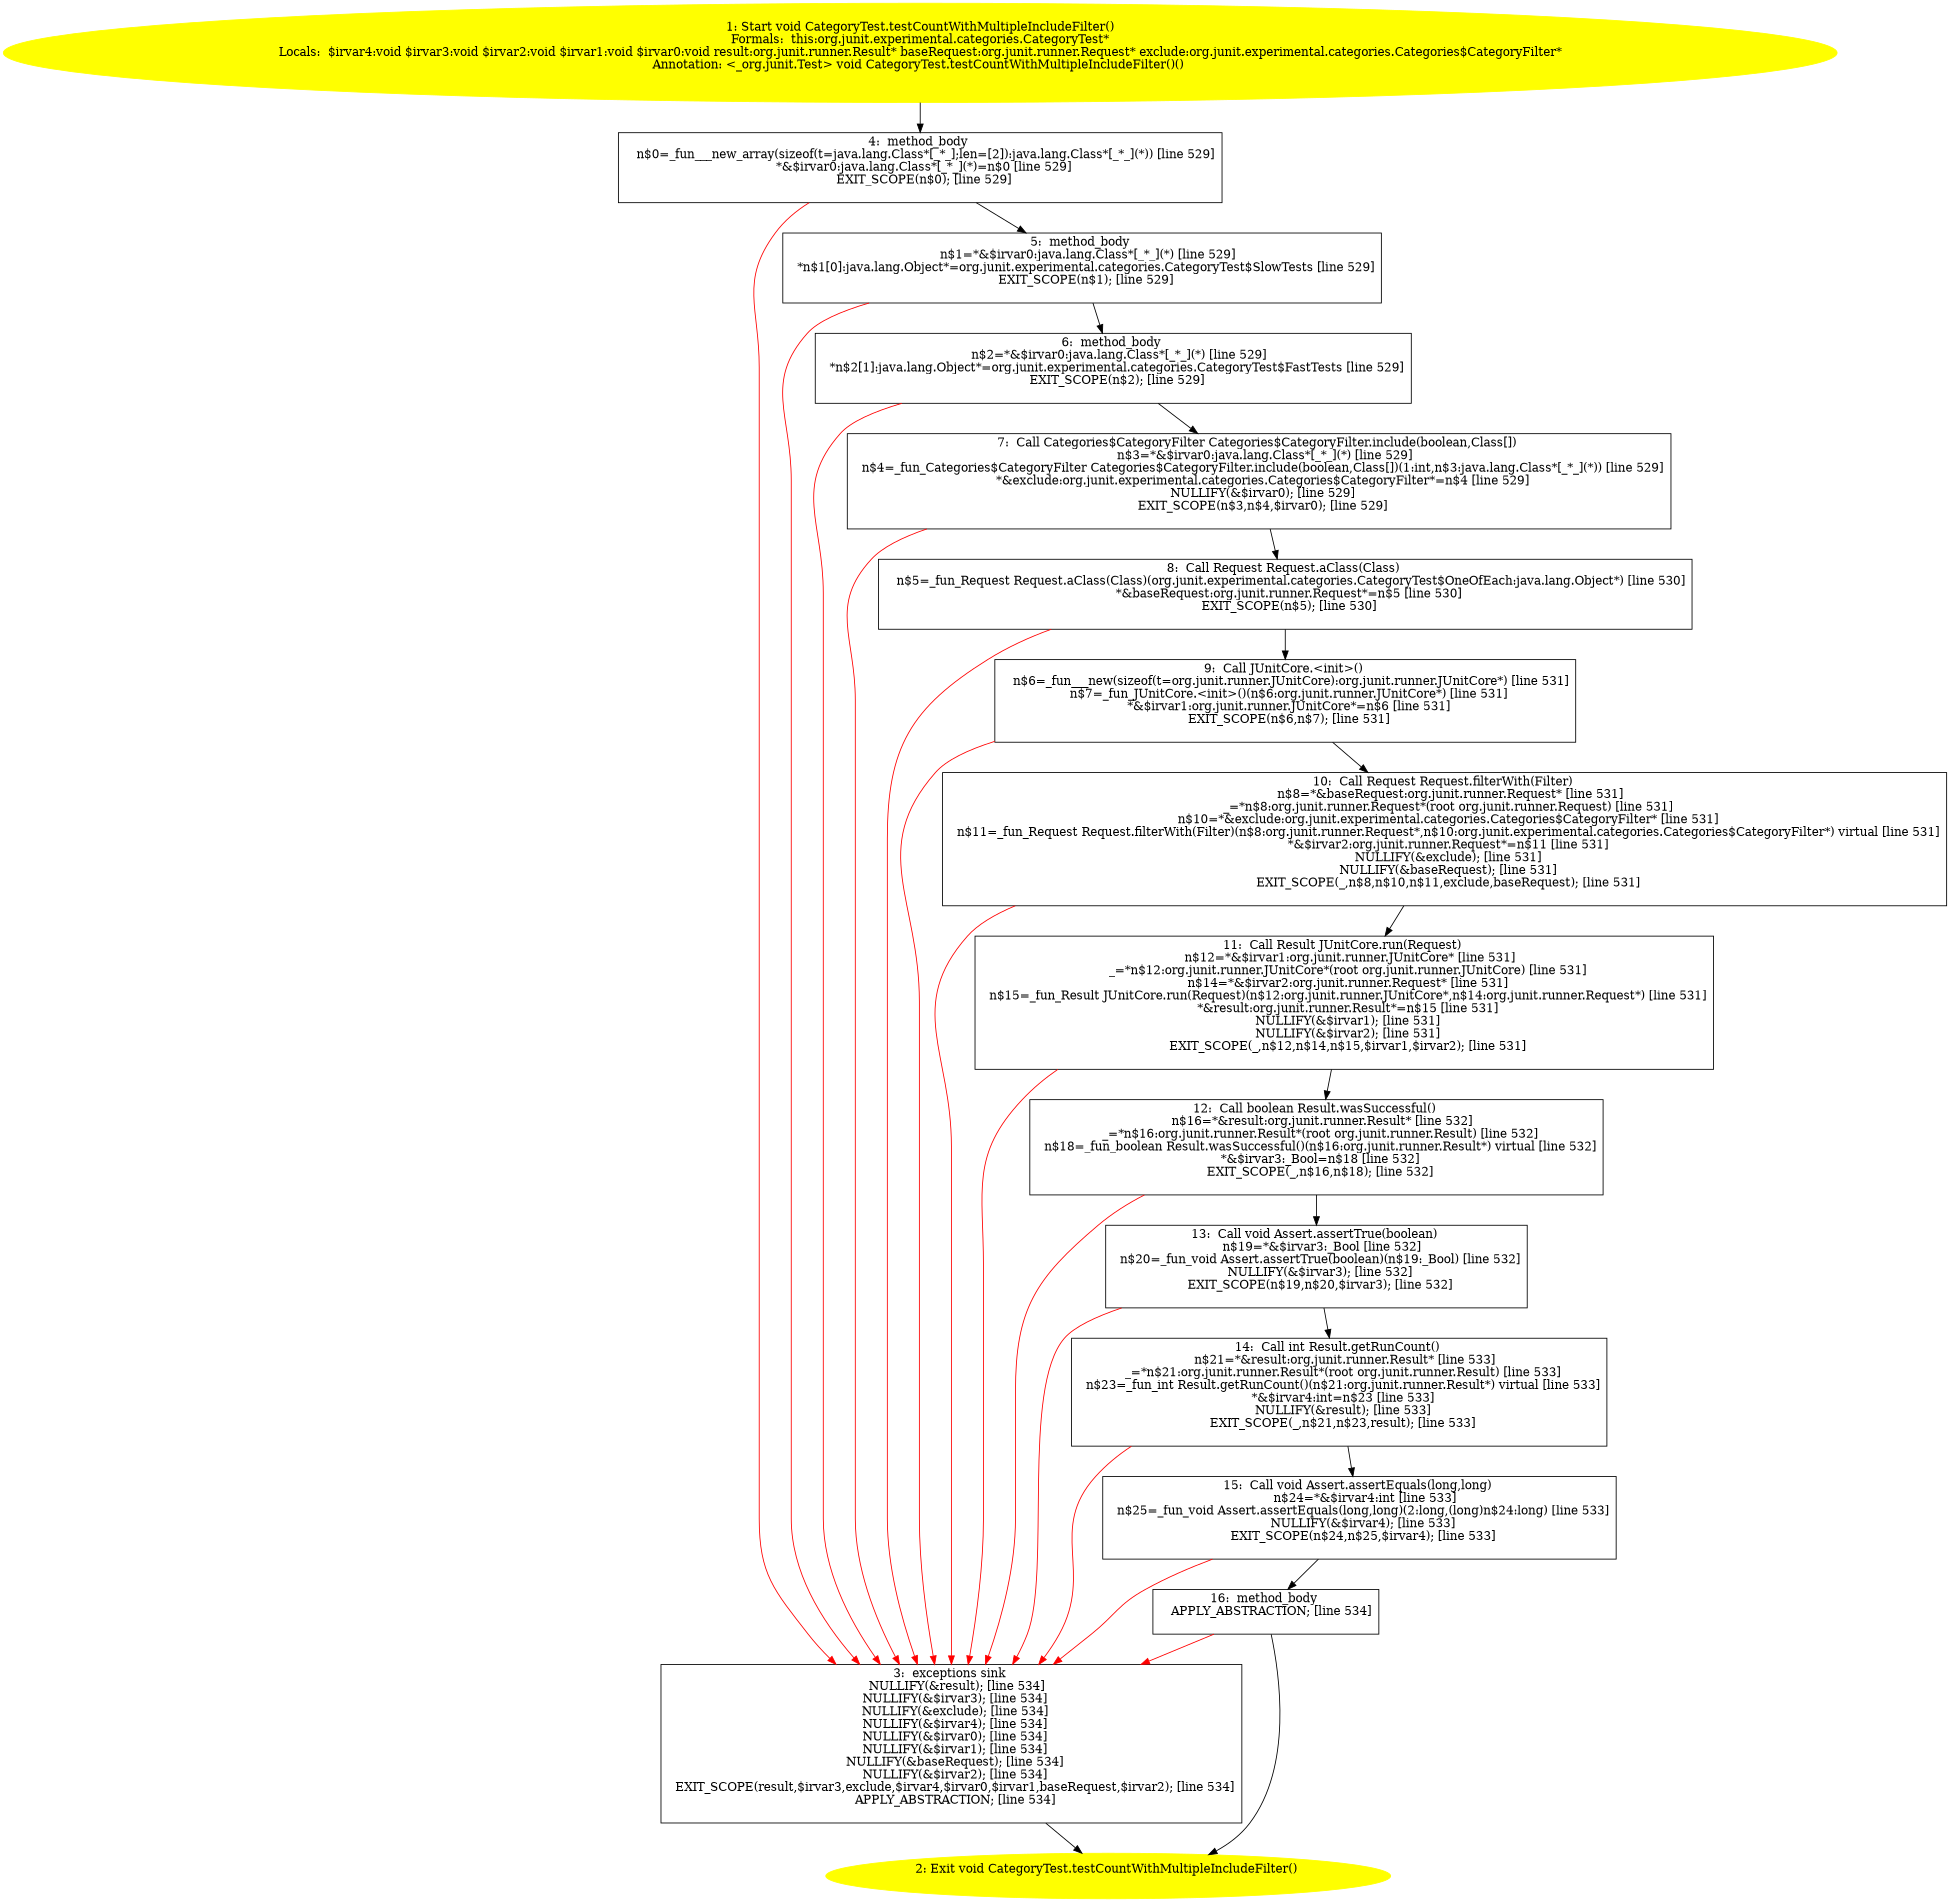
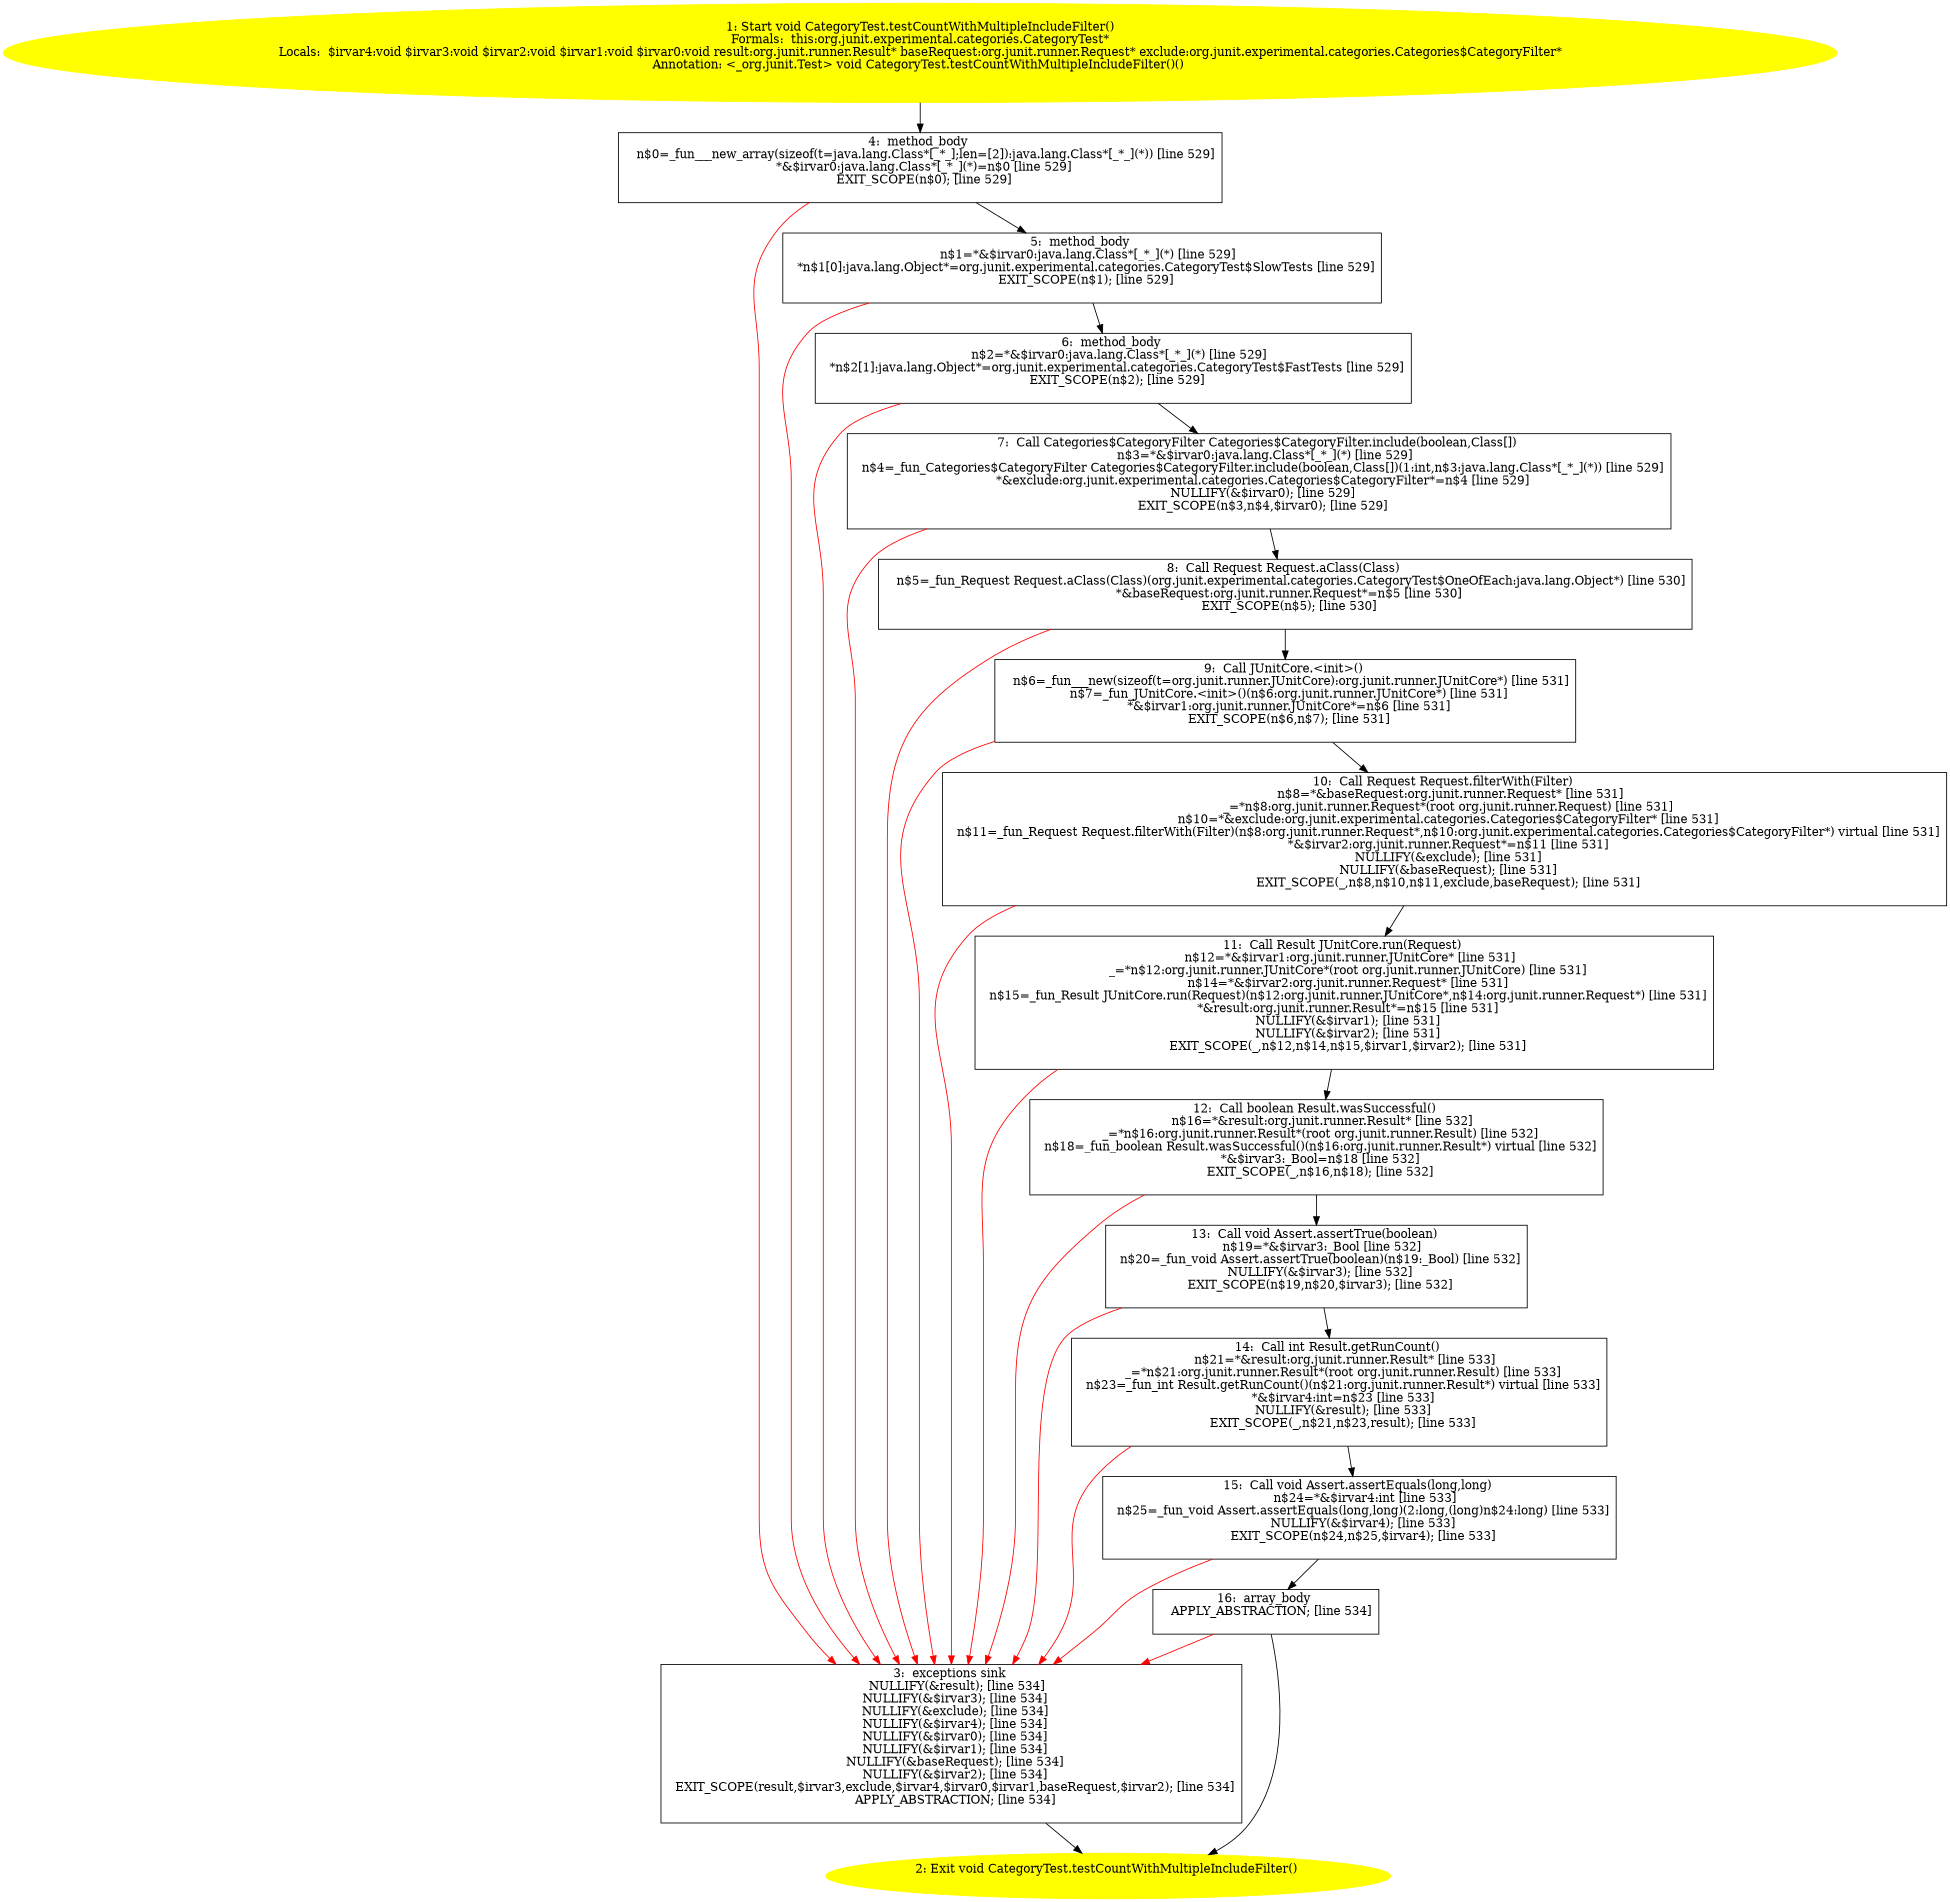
(1266, 1612) -> (1266, 1612)
